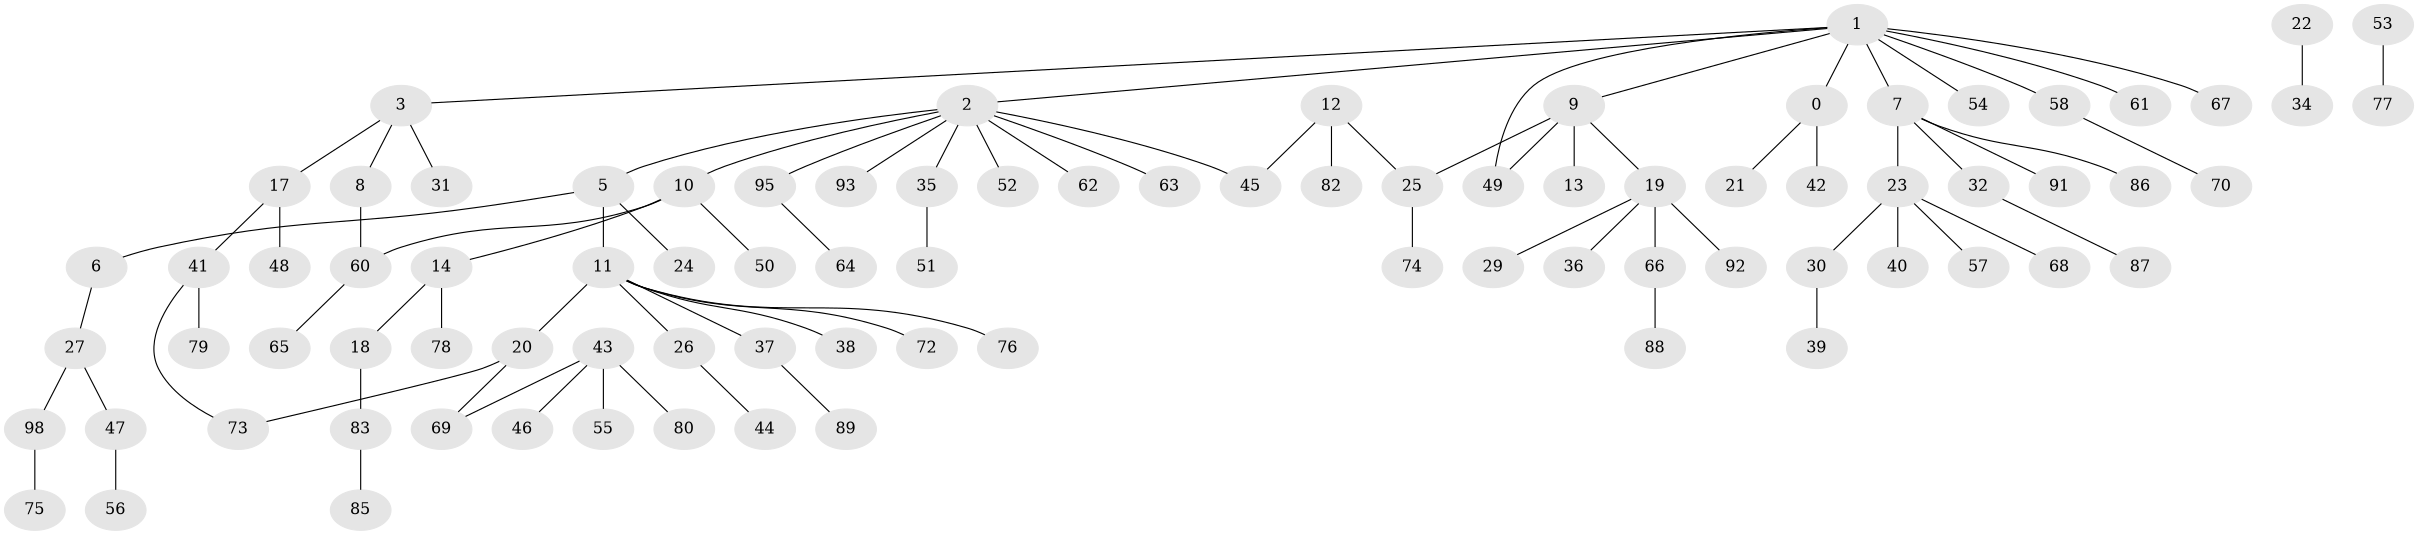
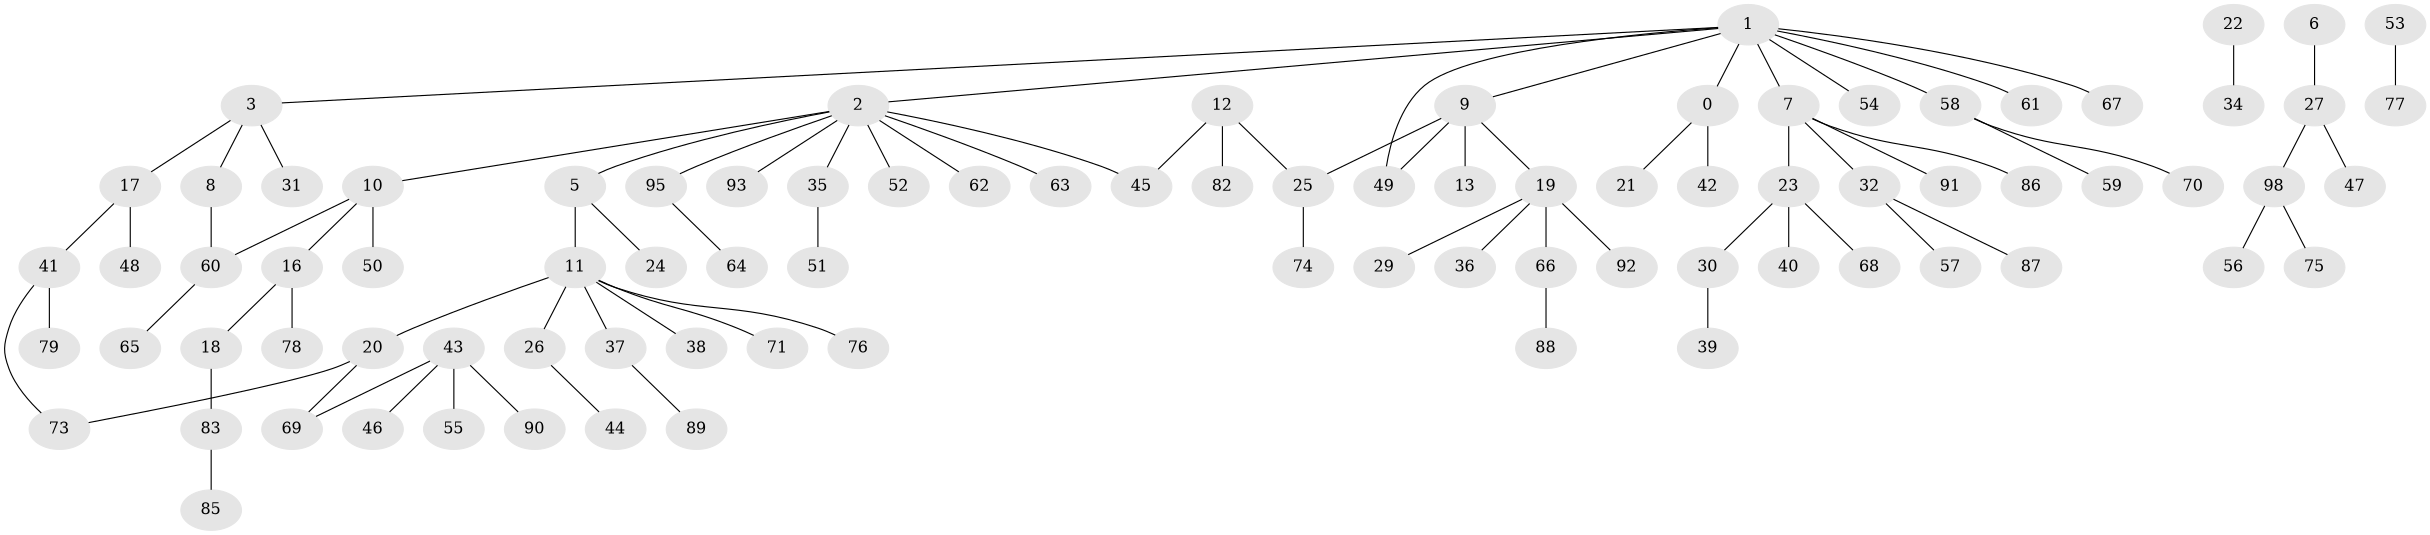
none -> (2112, 187)
(348, 221) -> none
(1938, 227) -> (1910, 227)
(442, 267) -> (292, 267)
(927, 348) -> (777, 348)
(684, 429) -> (535, 429)
(116, 470) -> (2254, 227)
